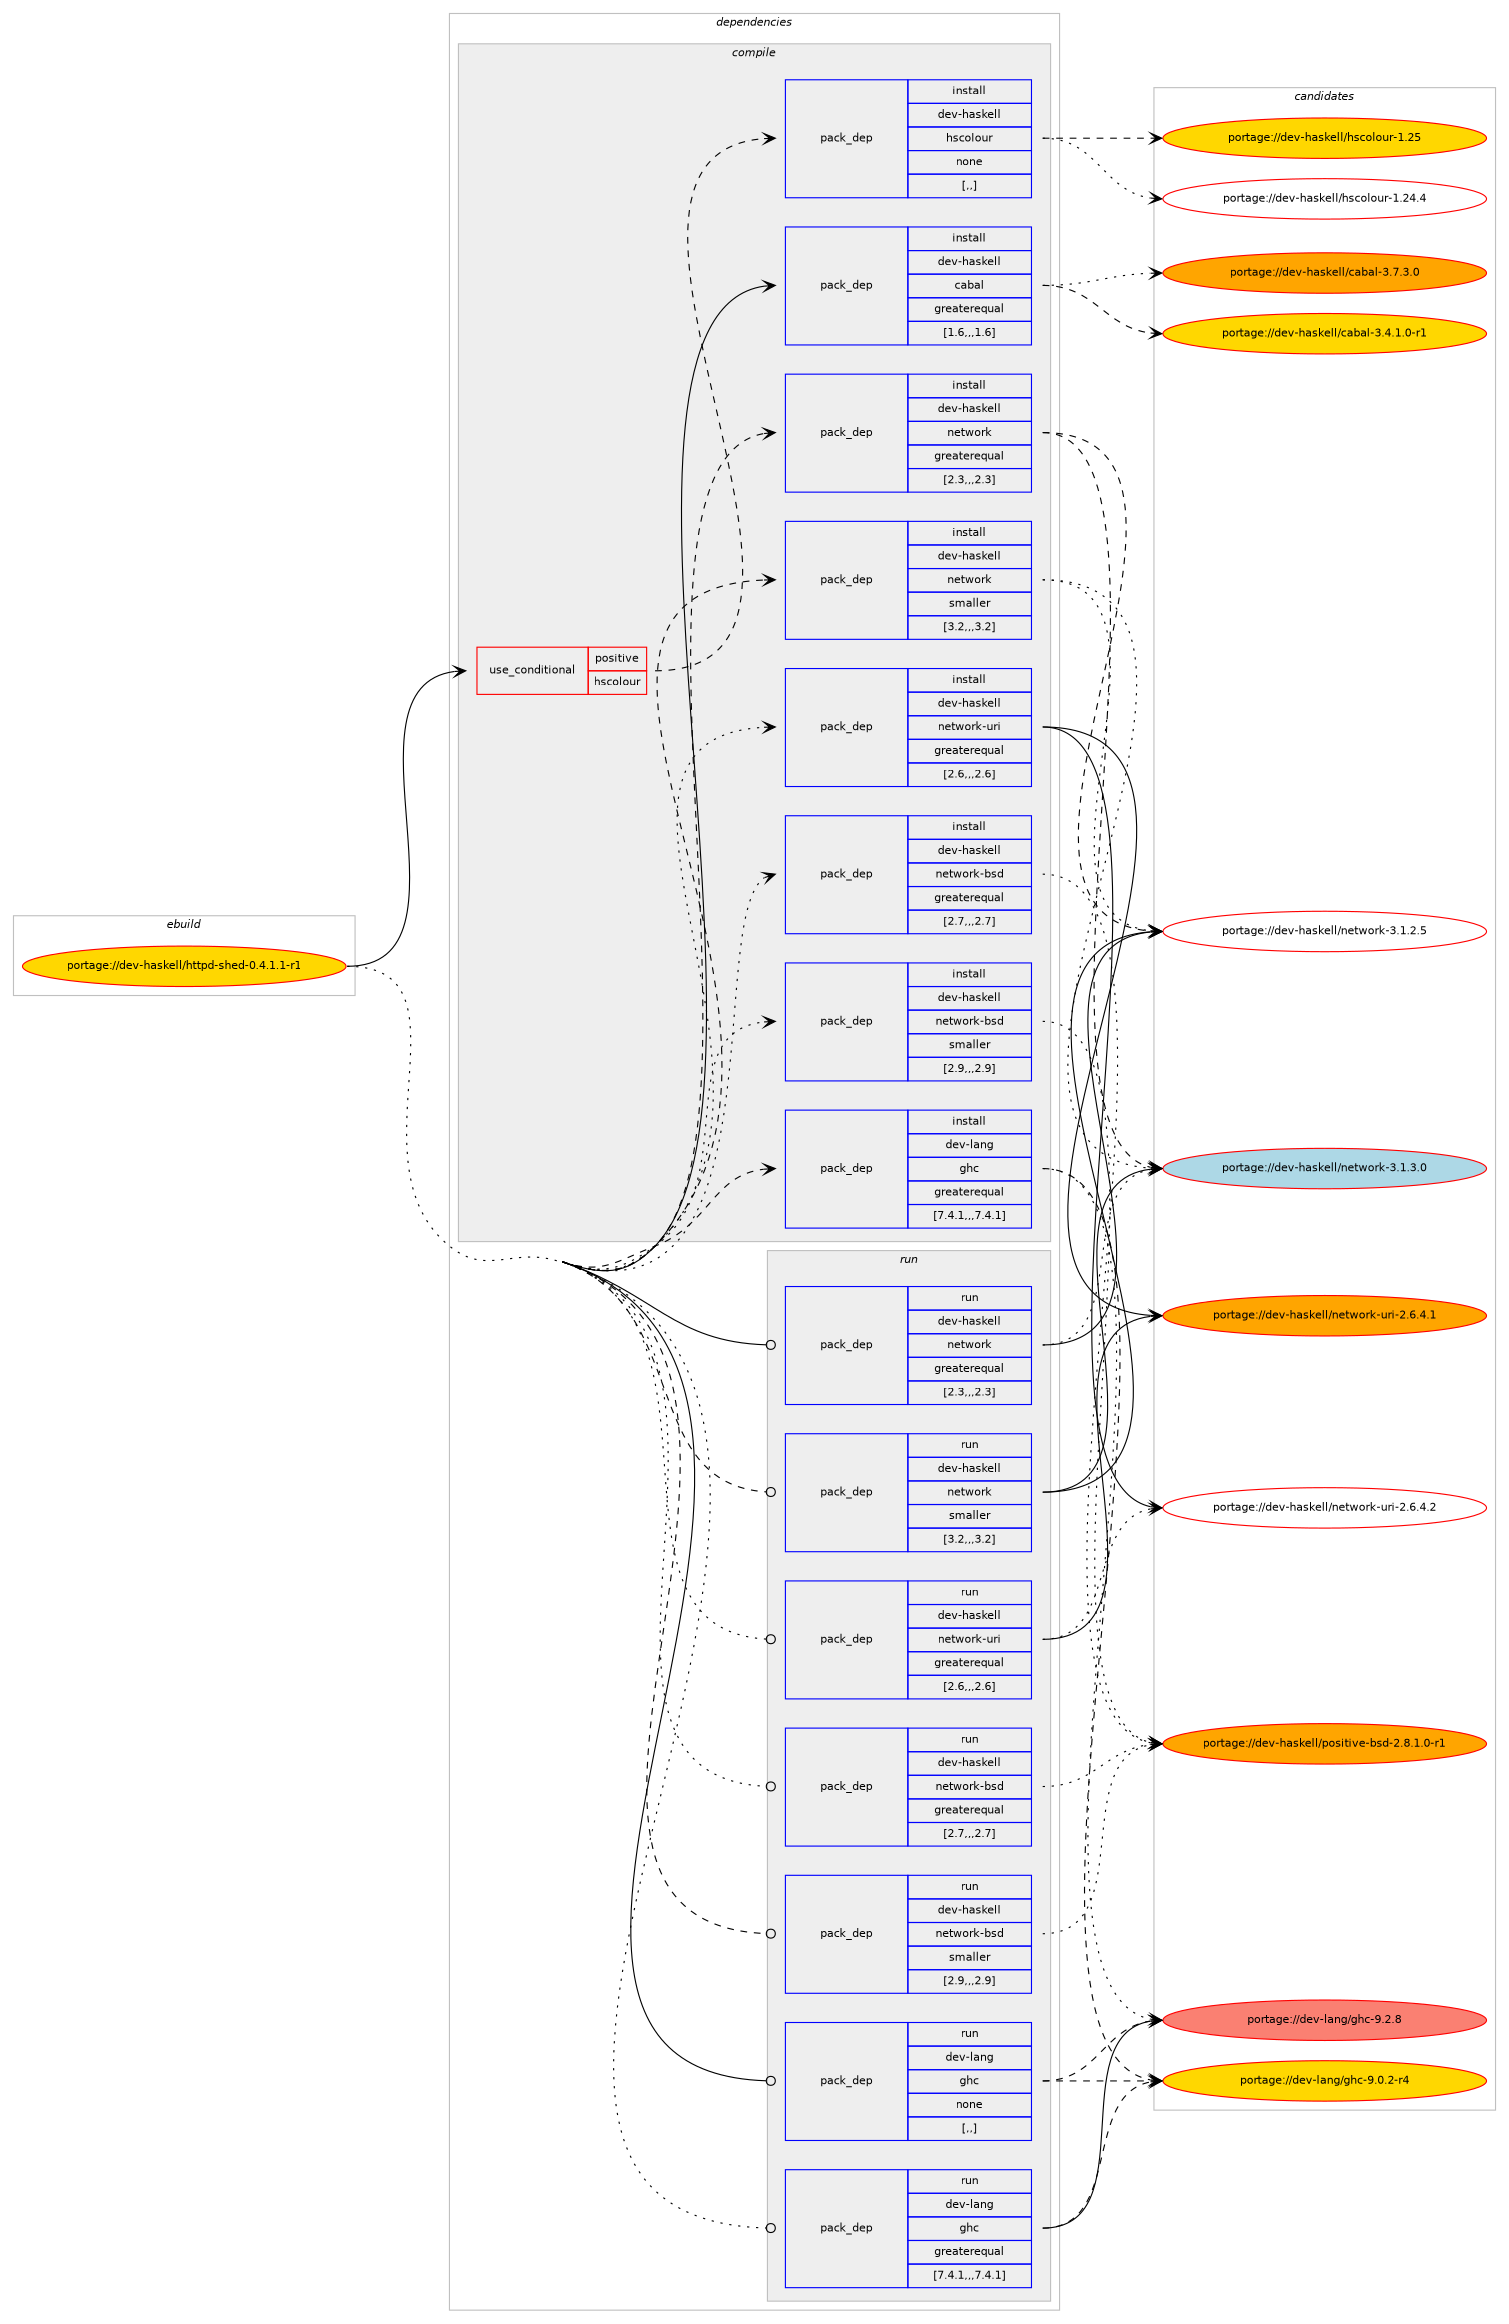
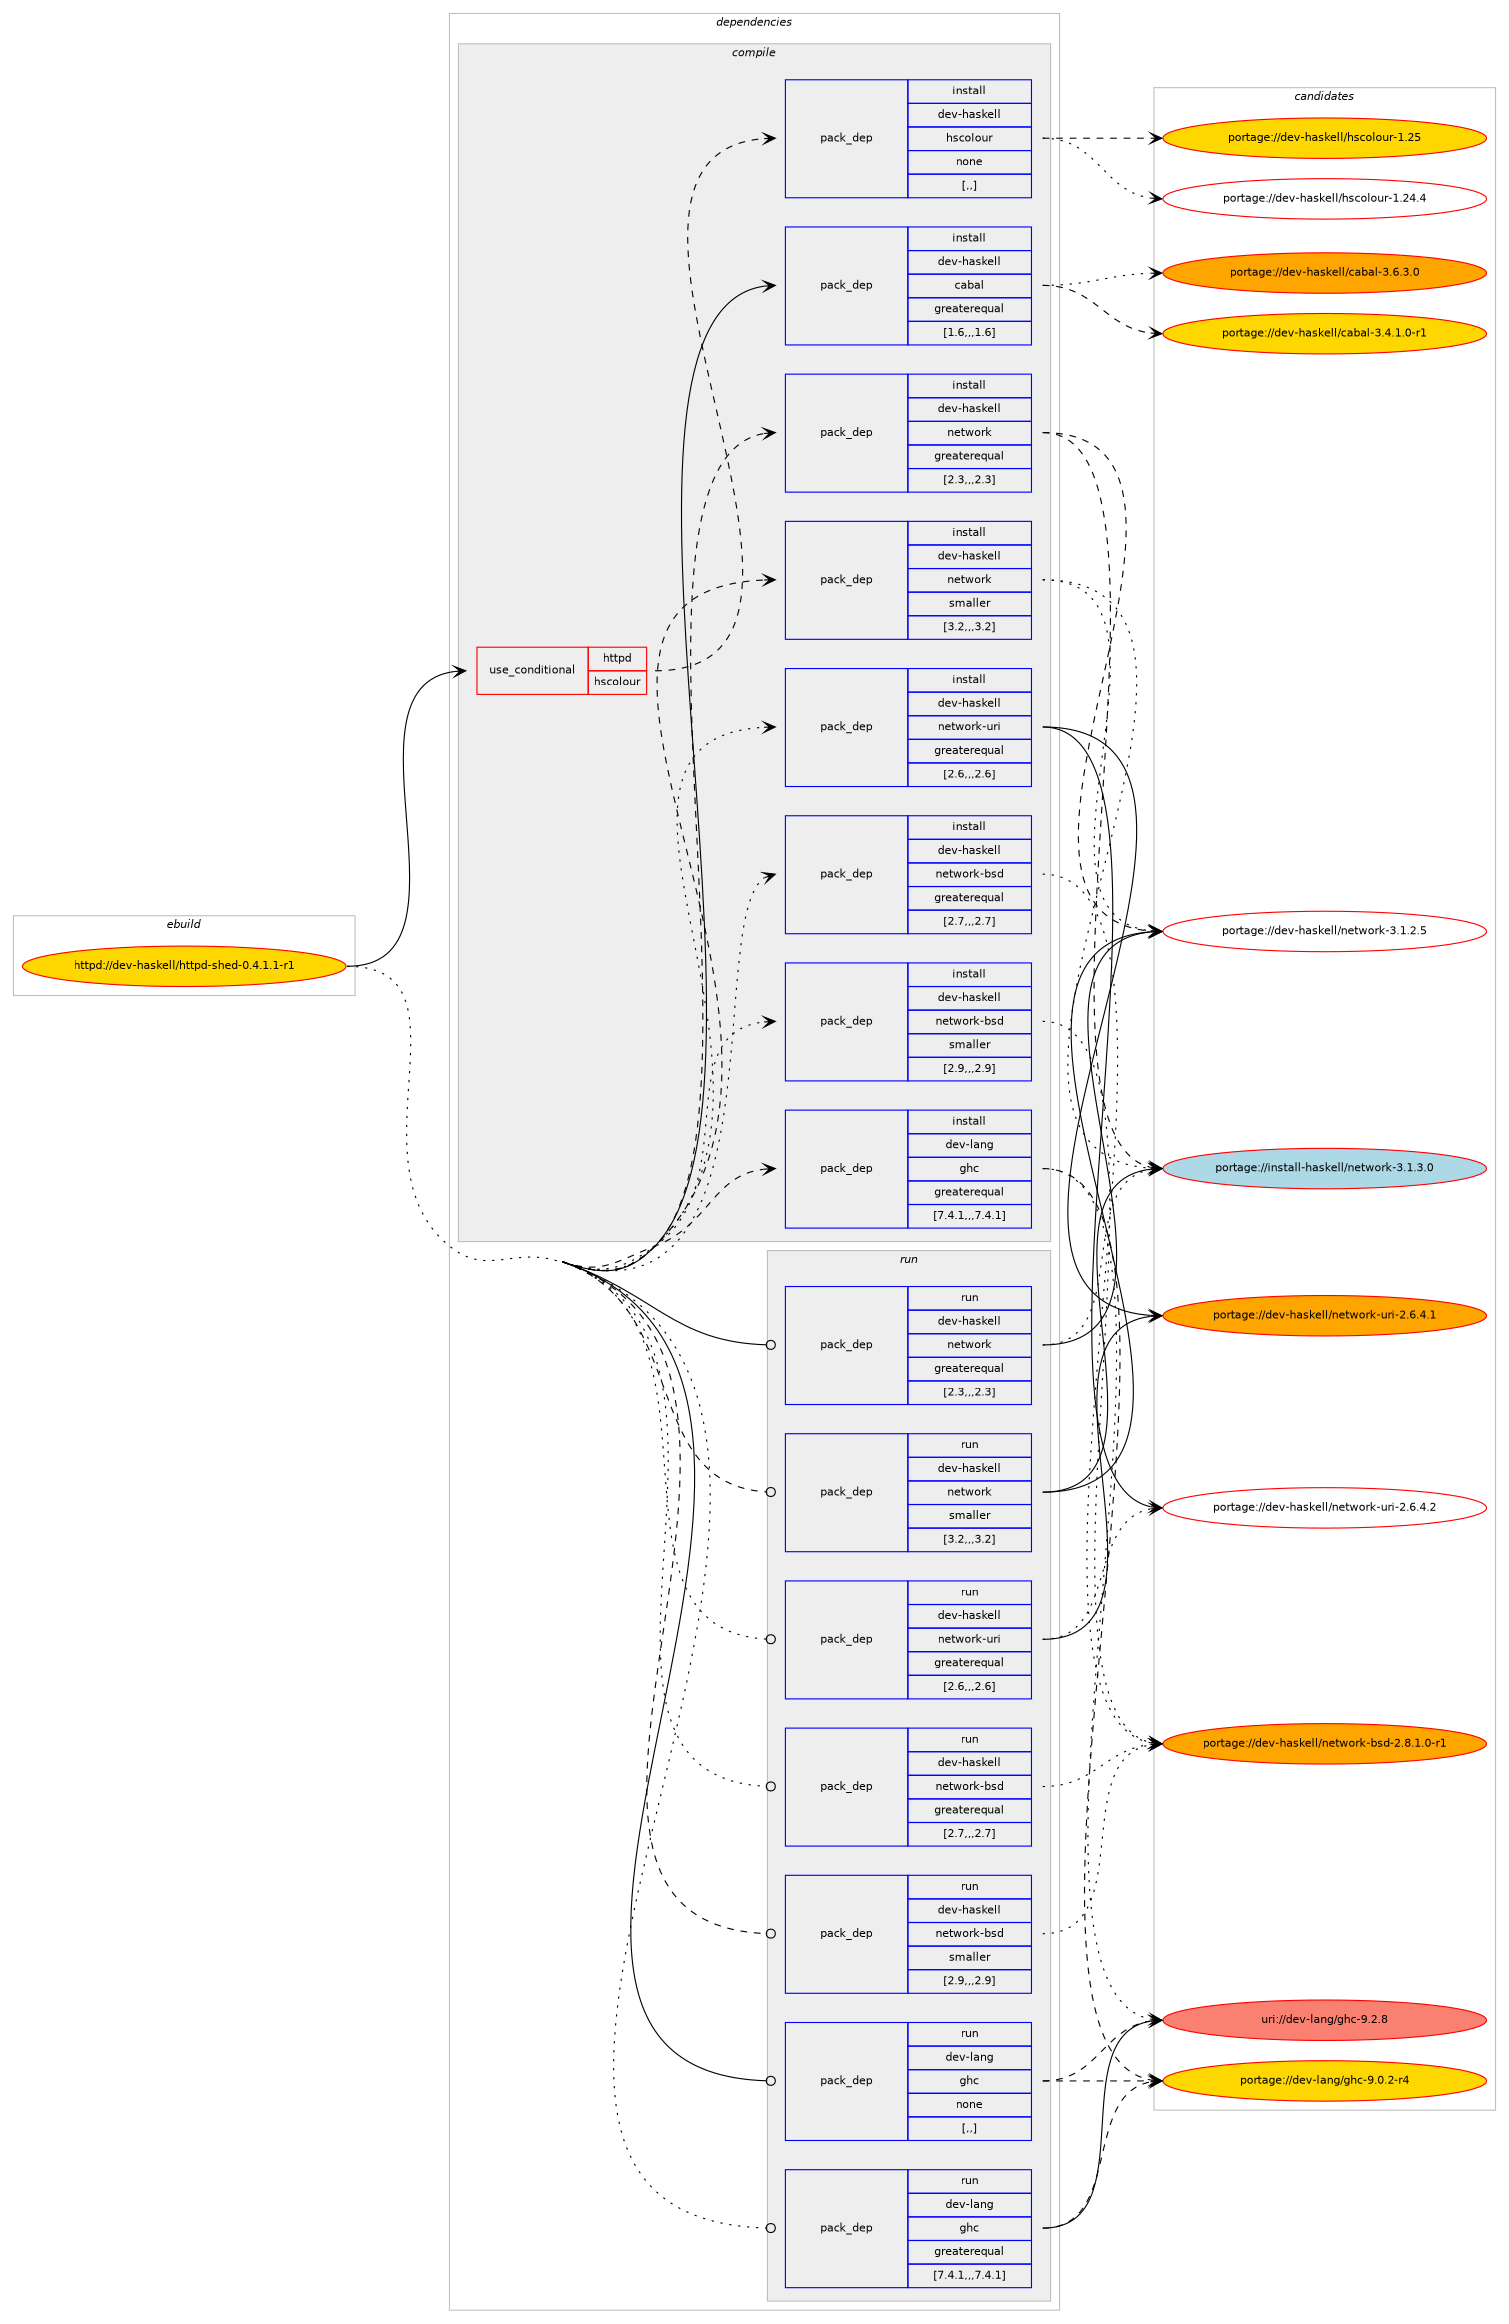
(1325, 273) -> (1325, 273)
(617, 658) -> (617, 658)
(184, 966) -> (184, 966)
(1325, 1169) -> (1325, 1169)
(1325, 1744) -> (1325, 1744)
(1325, 2020) -> (1325, 2020)
